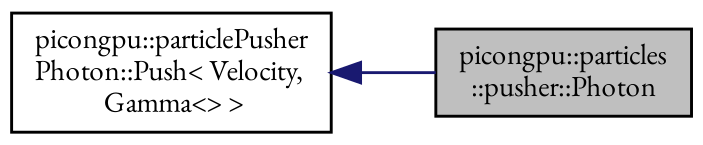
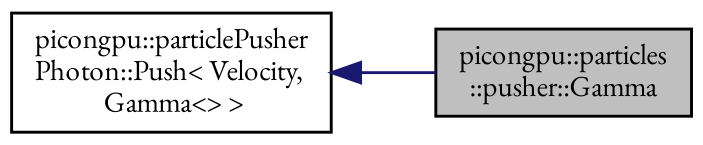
(564, 73) -> (564, 73)
